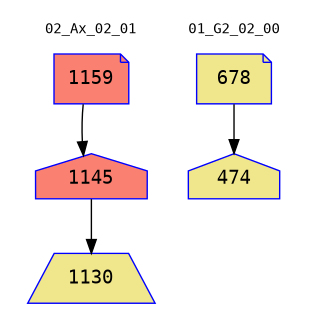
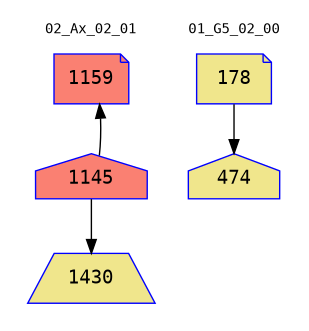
(235, 30) -> (235, 30)
(234, 79) -> (234, 79)
(82, 123) -> (101, 137)
(91, 278) -> (91, 278)
